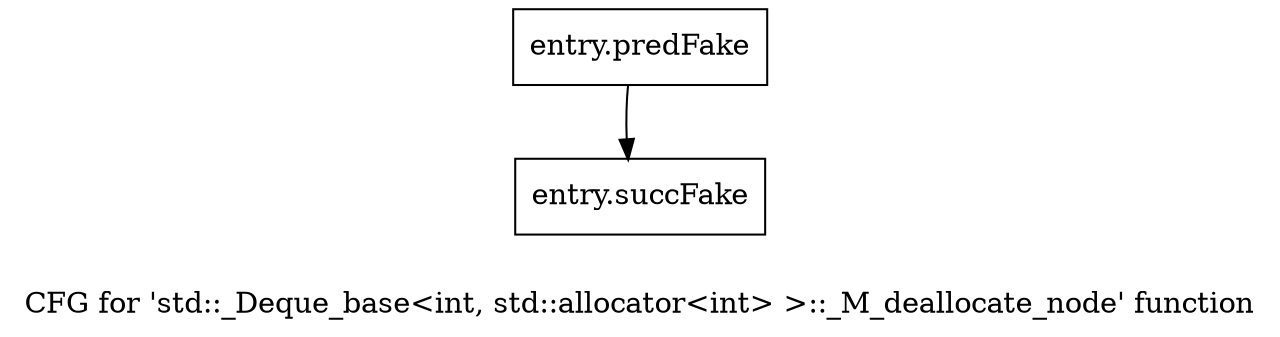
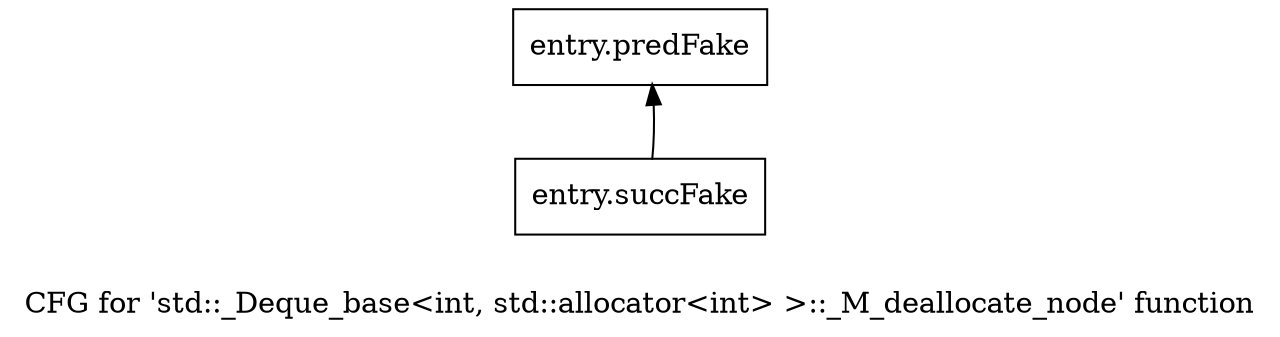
(626, 112) -> (654, 132)
